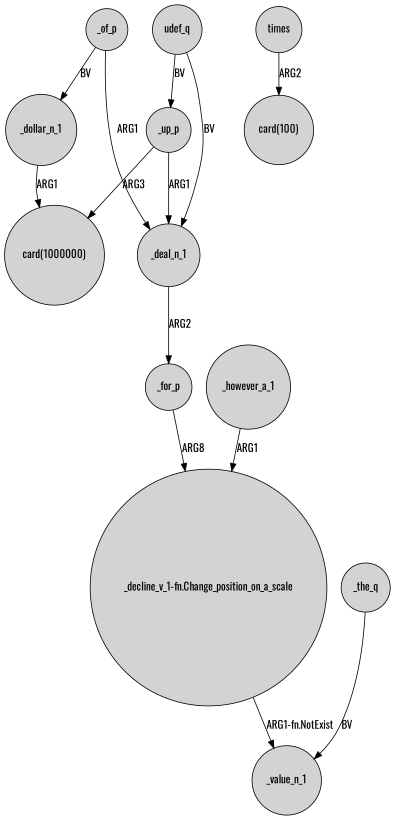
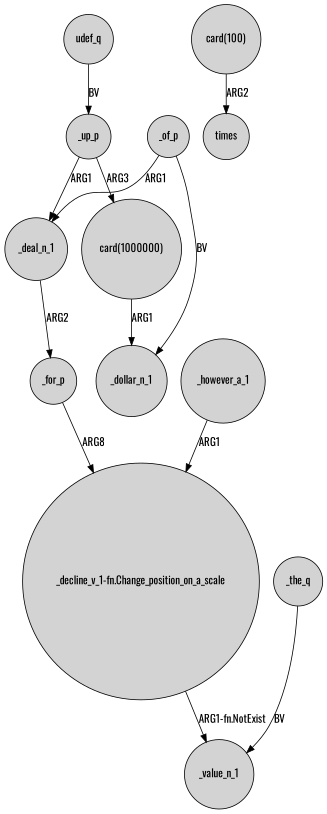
(279, 70) -> (226, 90)
(203, 136) -> none
(36, 183) -> (132, 318)
